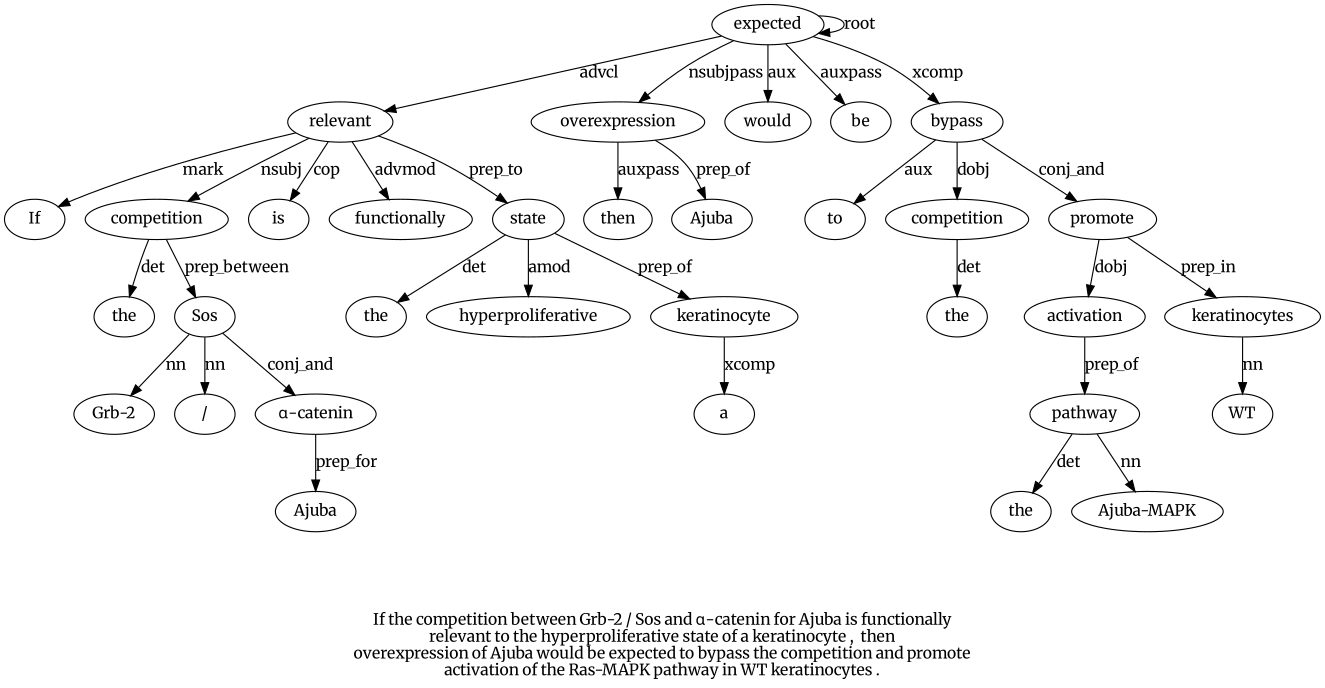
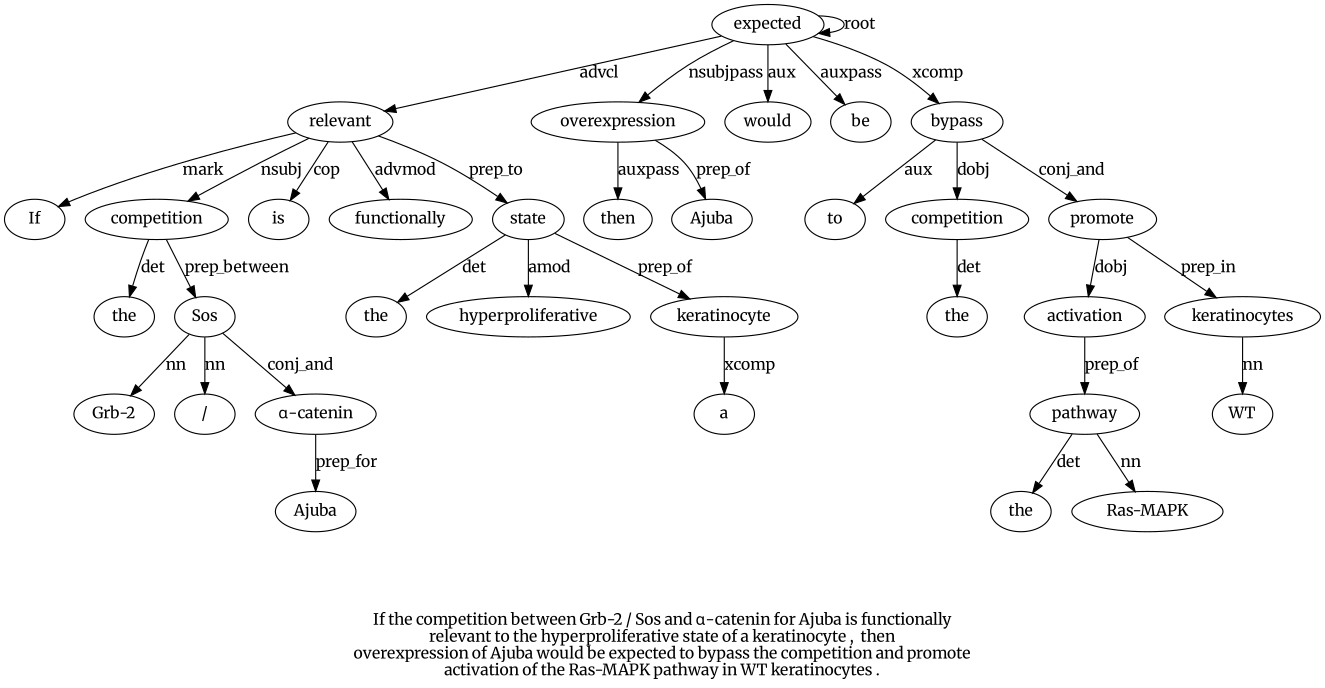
(1147, 512) -> (1147, 512)
